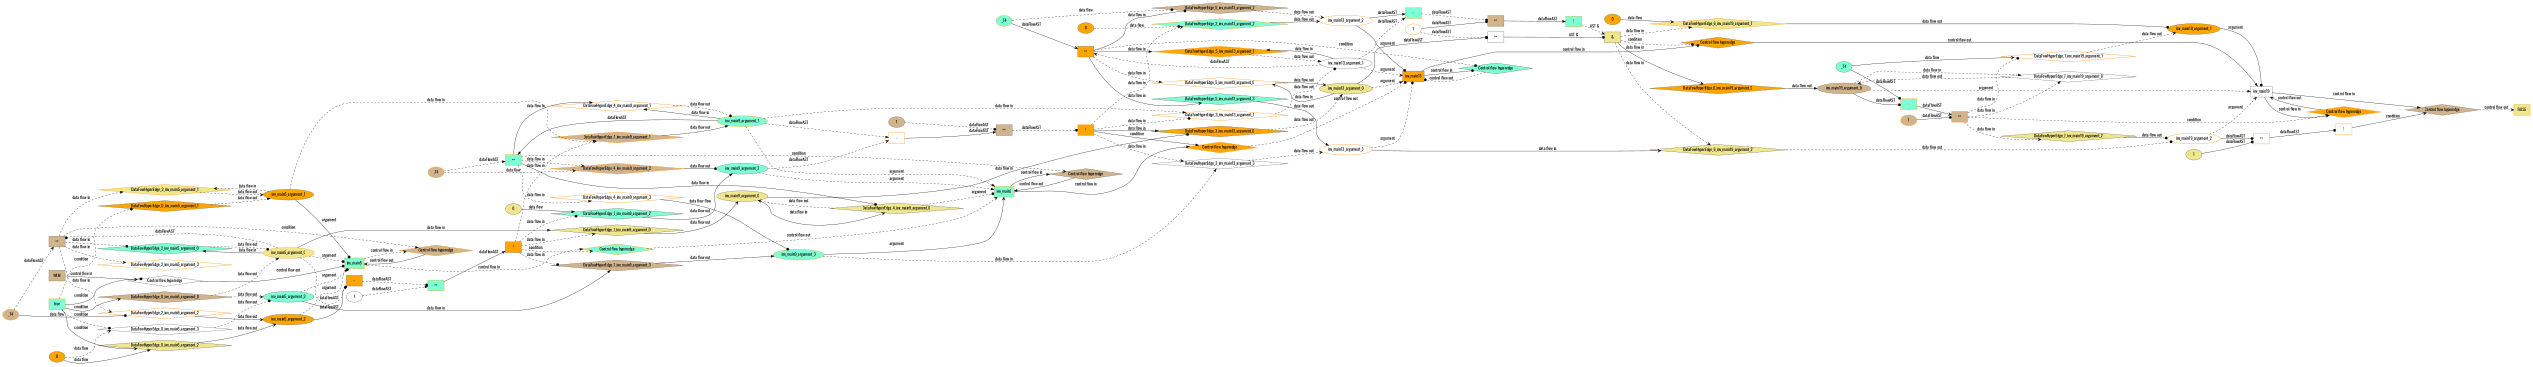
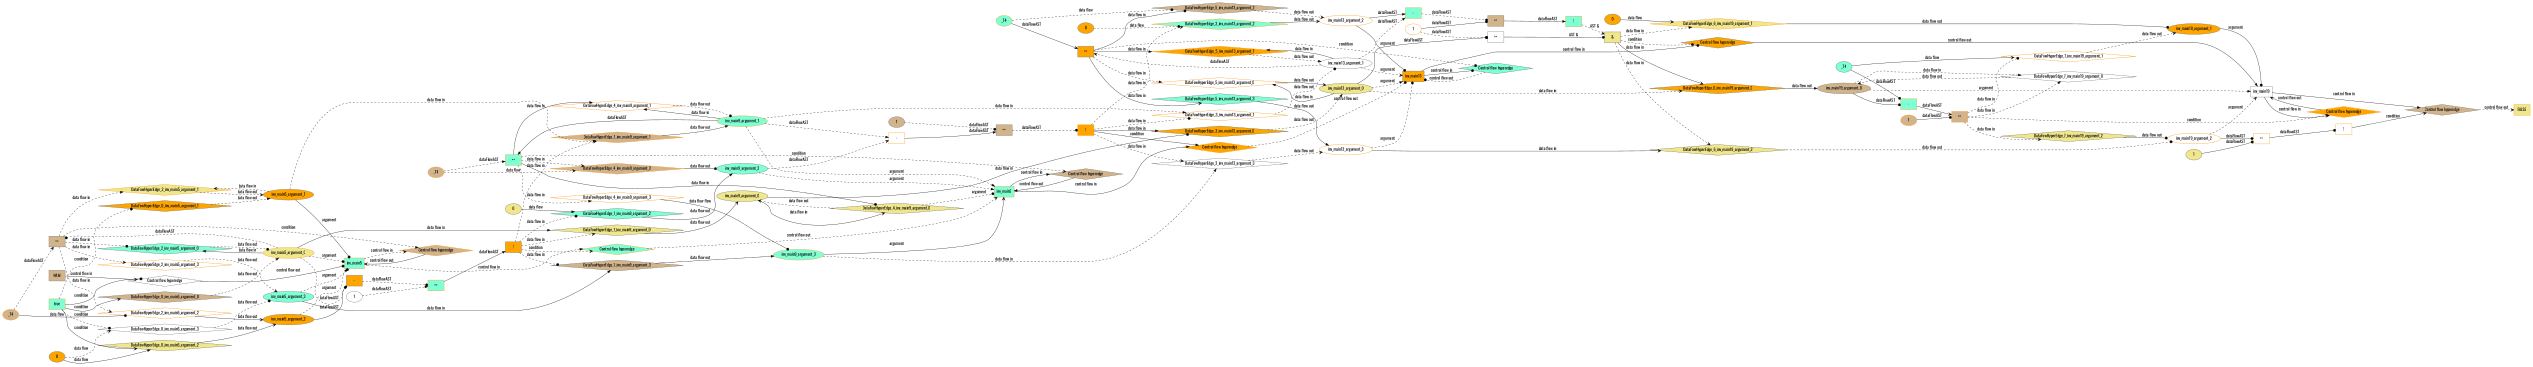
none -> (1524, 93)
(1302, 102) -> (1302, 102)
(245, 297) -> (235, 262)
